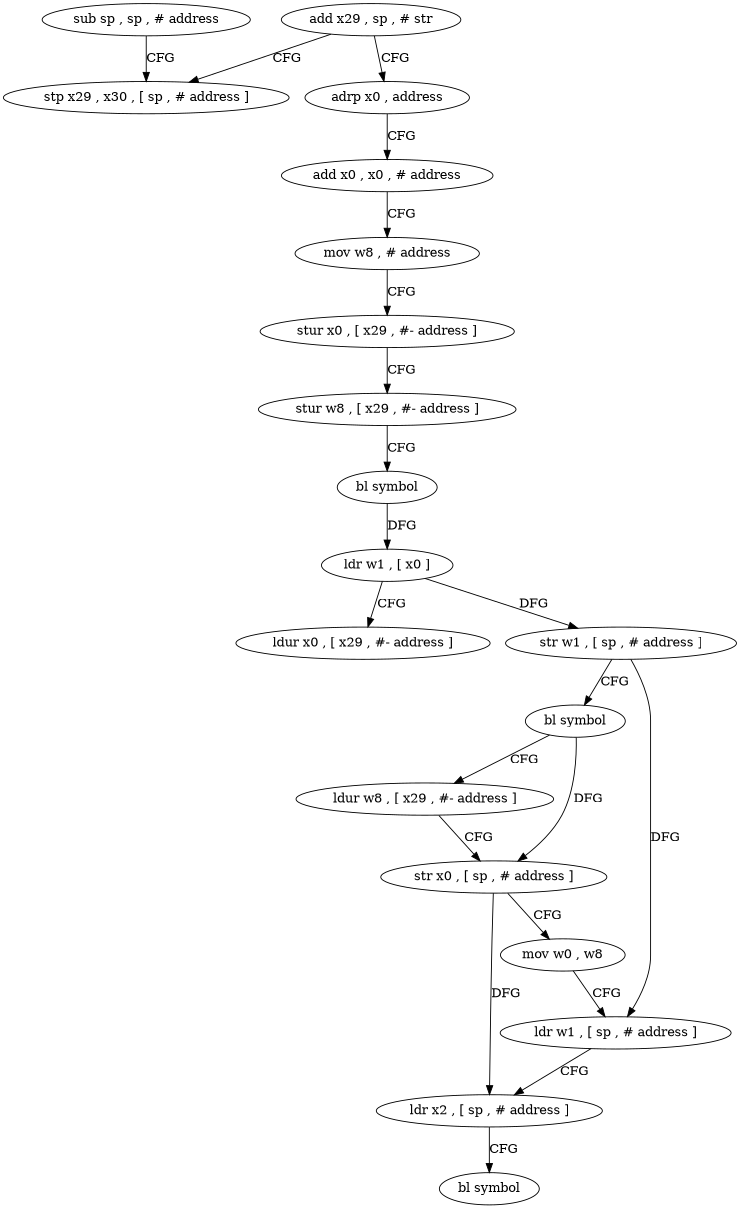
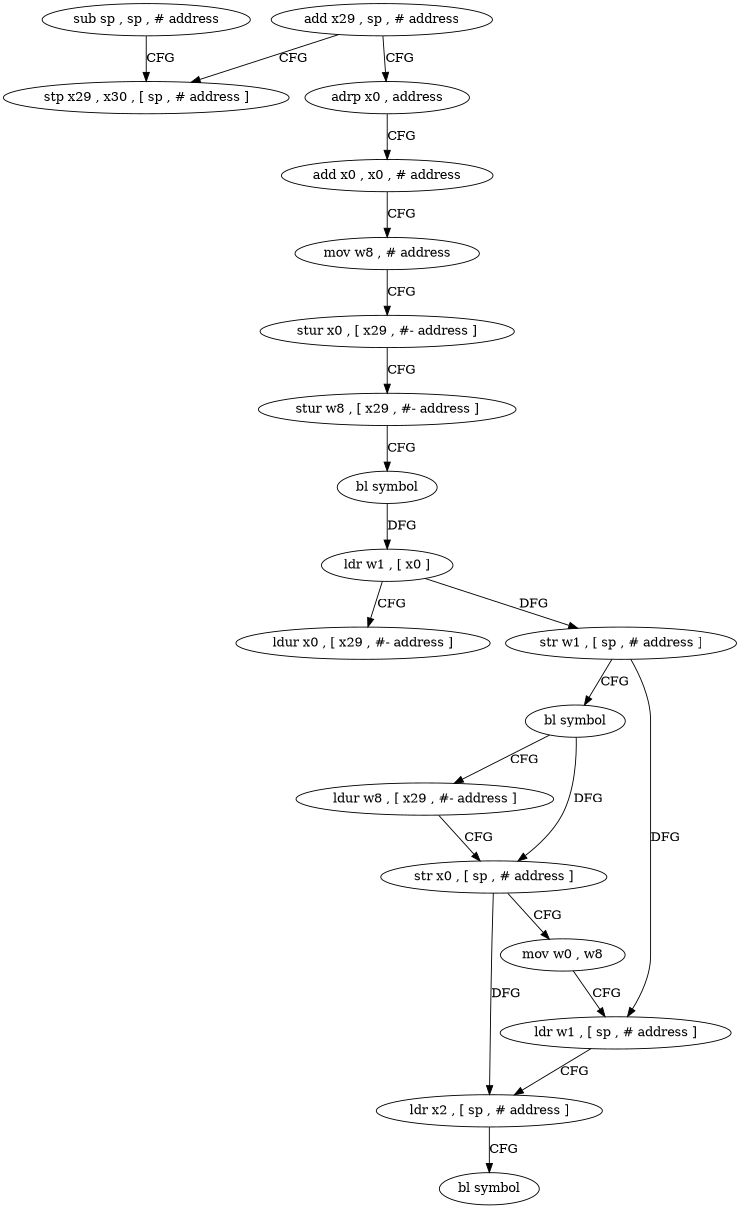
(371, 20) -> (382, 20)
